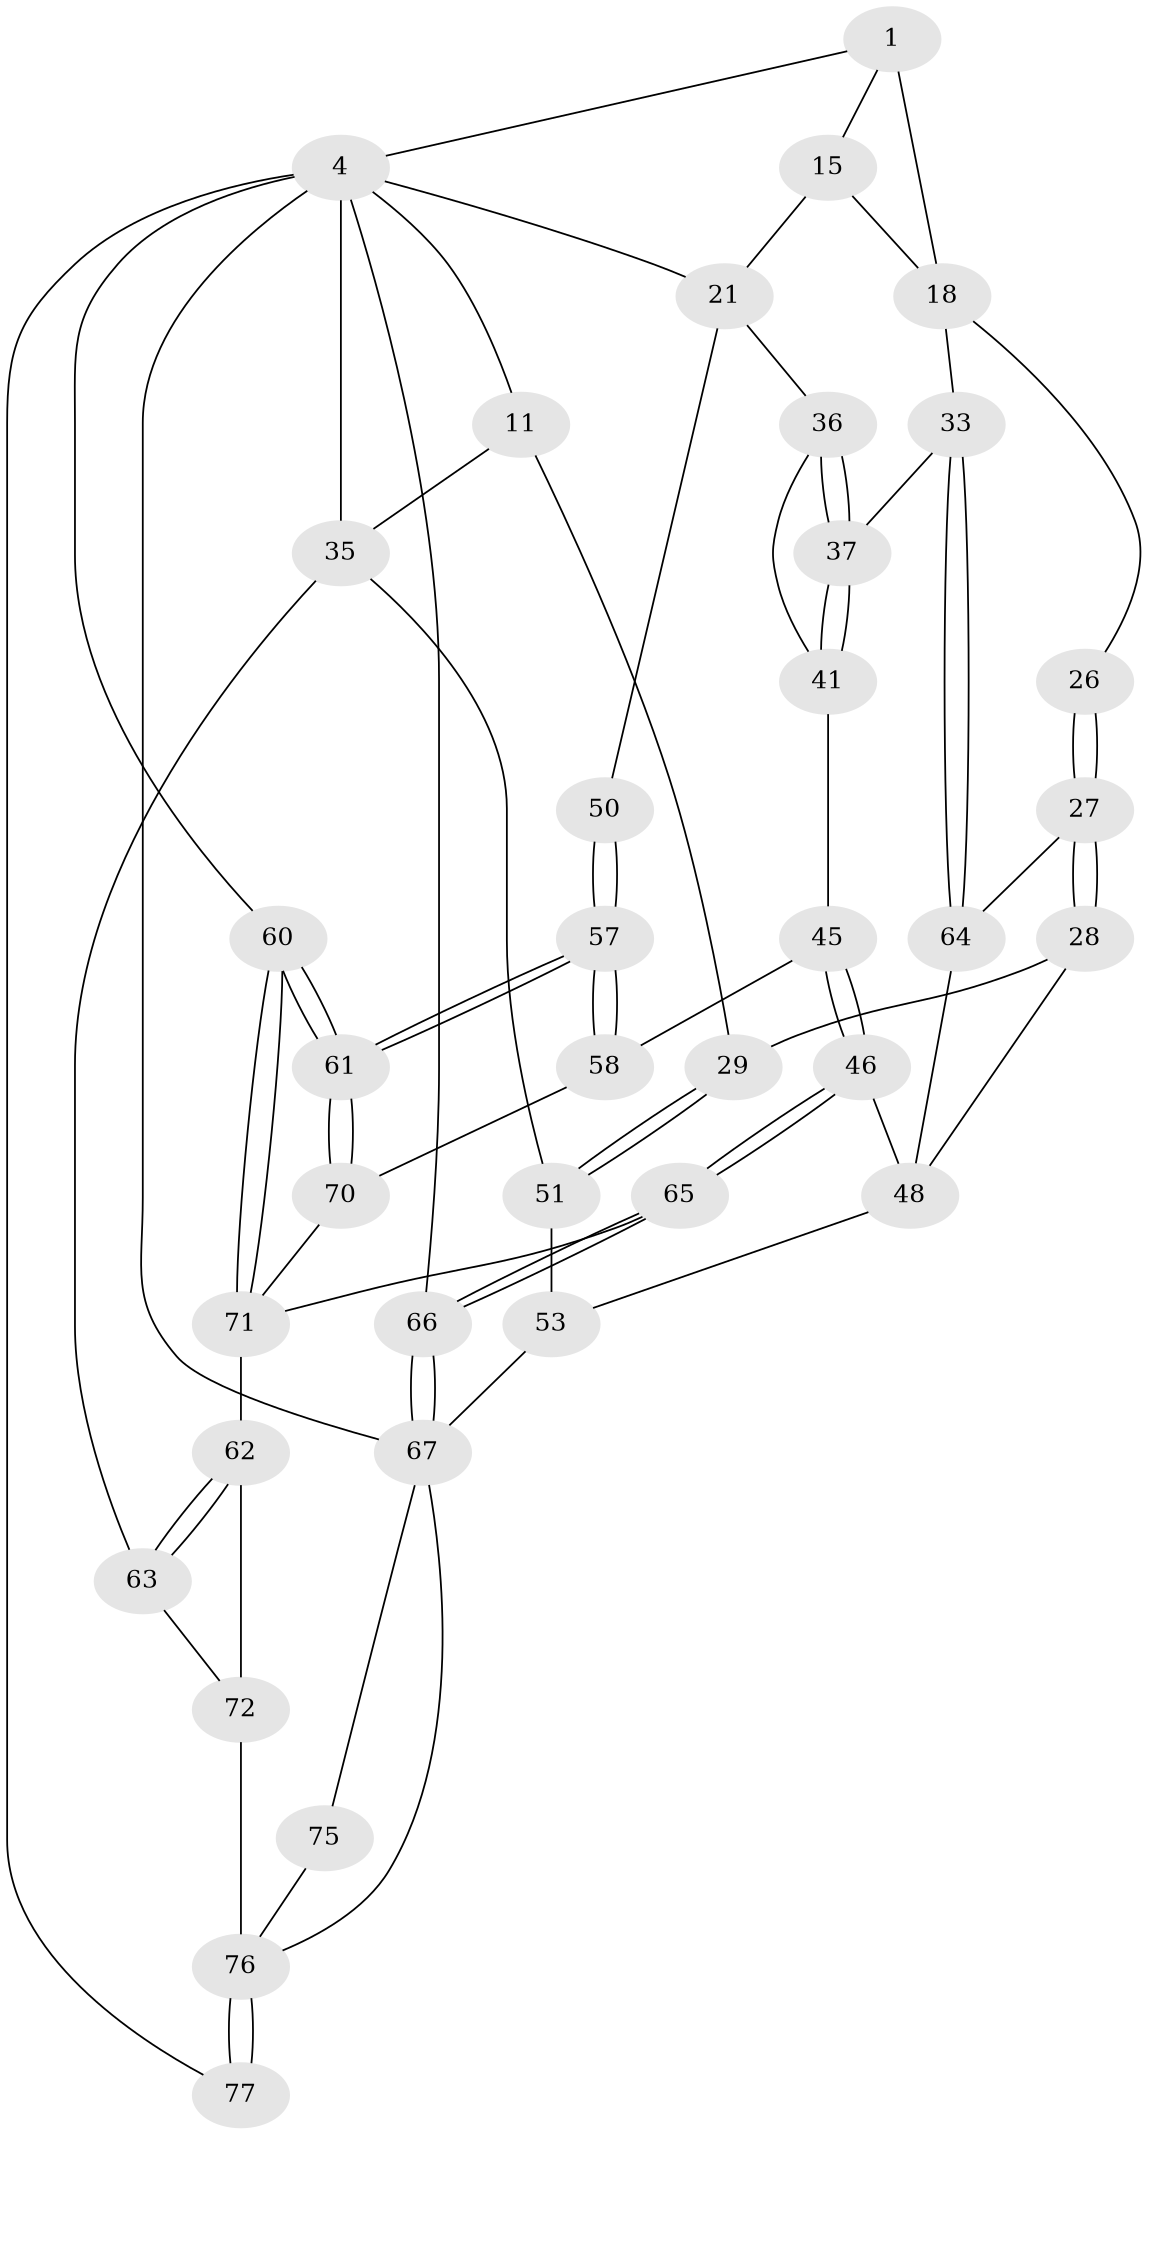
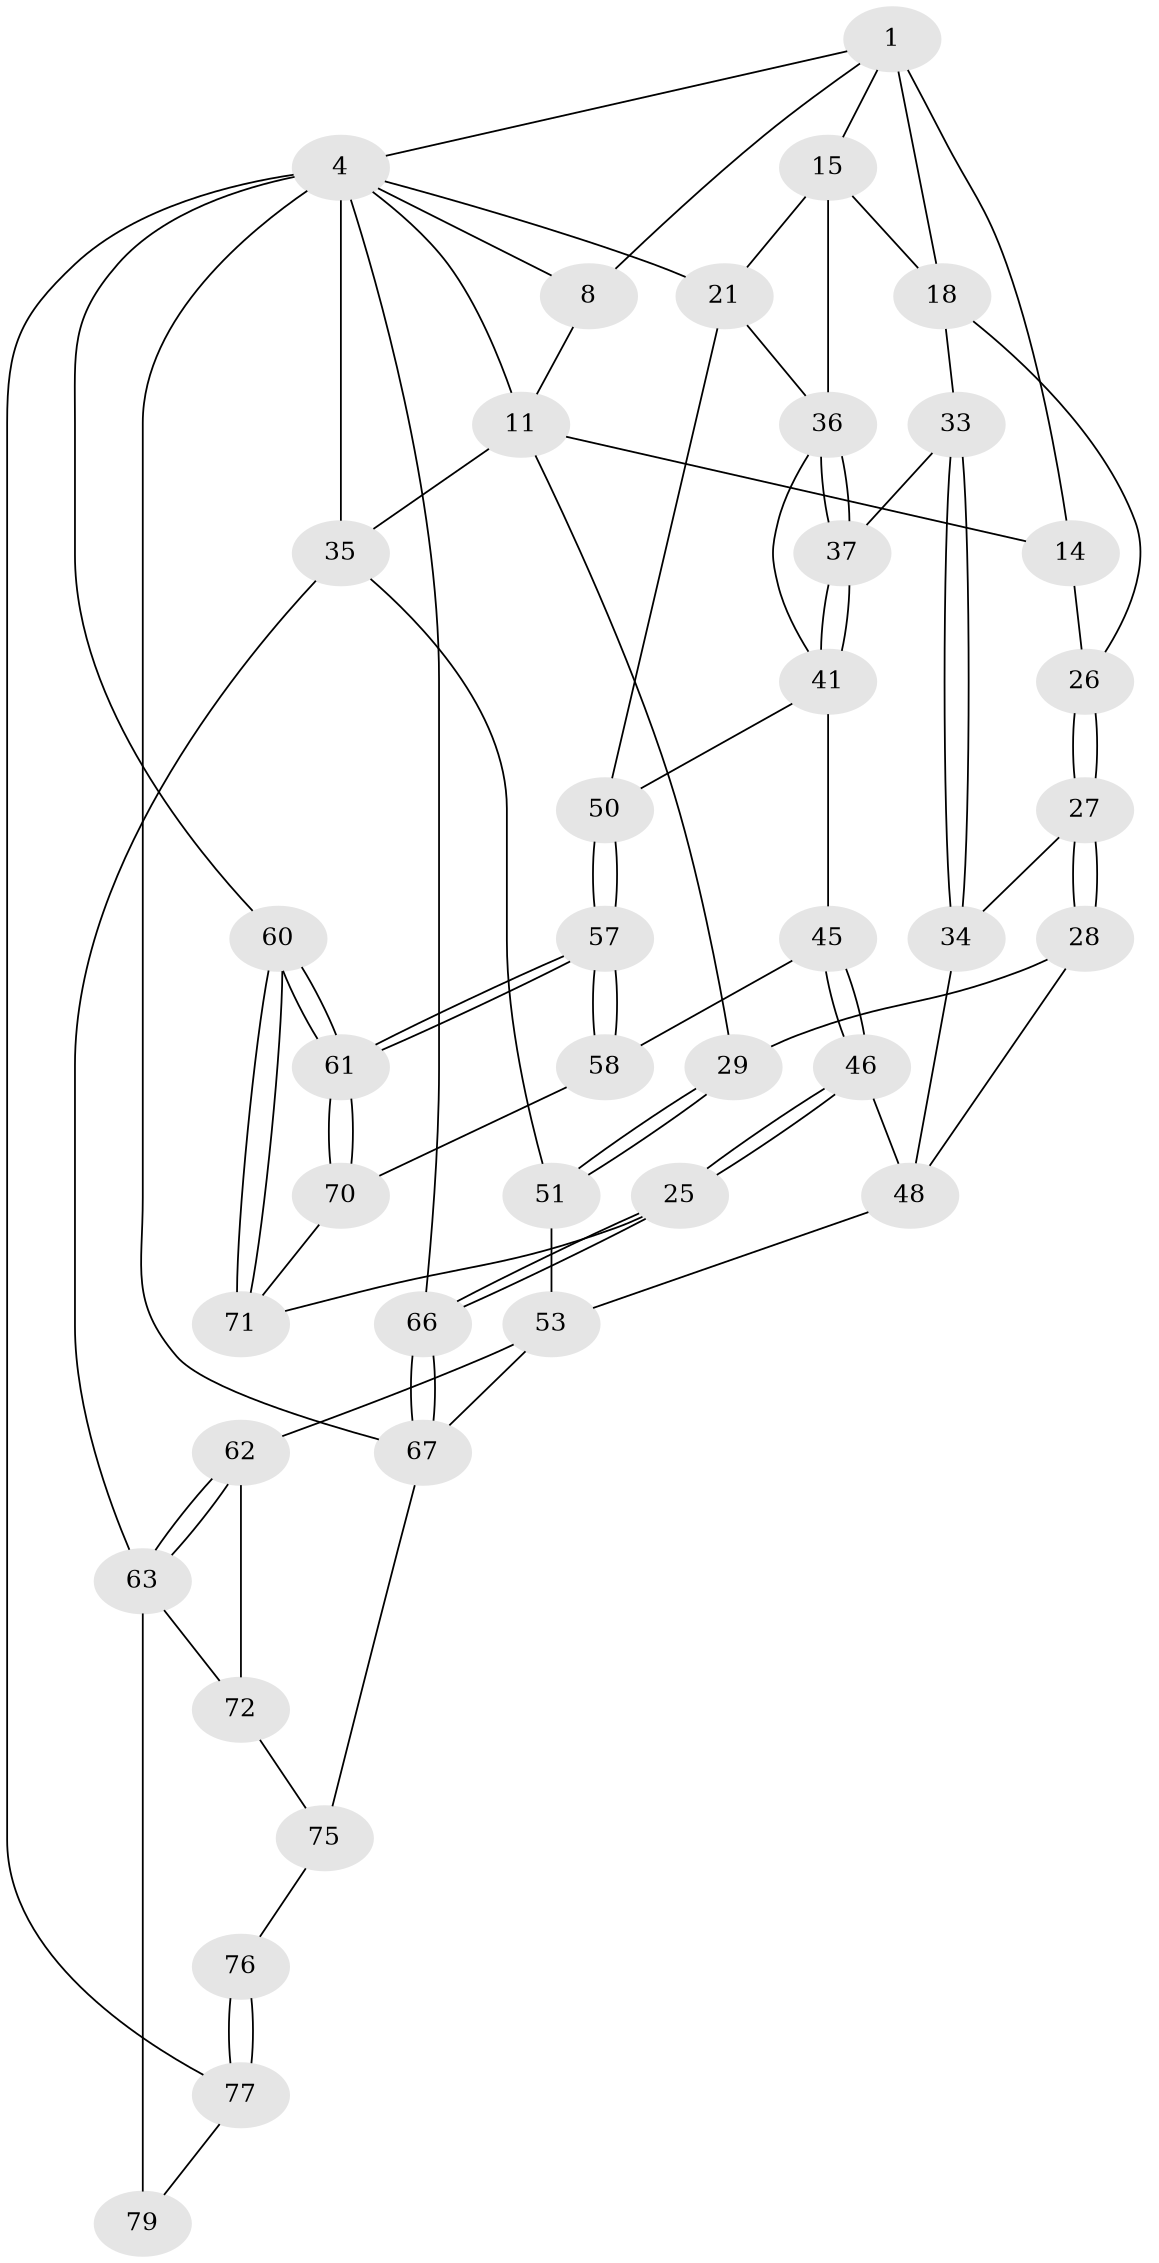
none -> (589, 296)
none -> (828, 296)
none -> (1071, 553)
none -> (717, 746)
(957, 939) -> (957, 939)
(680, 1196) -> (680, 1196)
(241, 1382) -> (399, 1392)
(432, 1749) -> none
(241, 1838) -> (283, 1774)
none -> (143, 2224)
